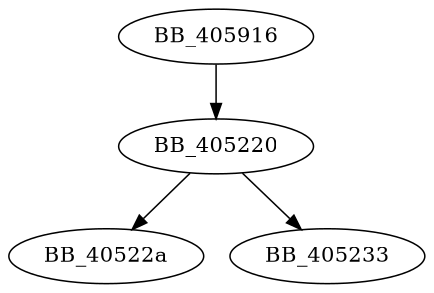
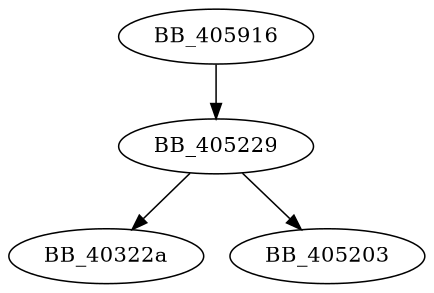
(216, 146) -> (216, 146)
(106, 256) -> (106, 256)
(327, 256) -> (327, 256)
